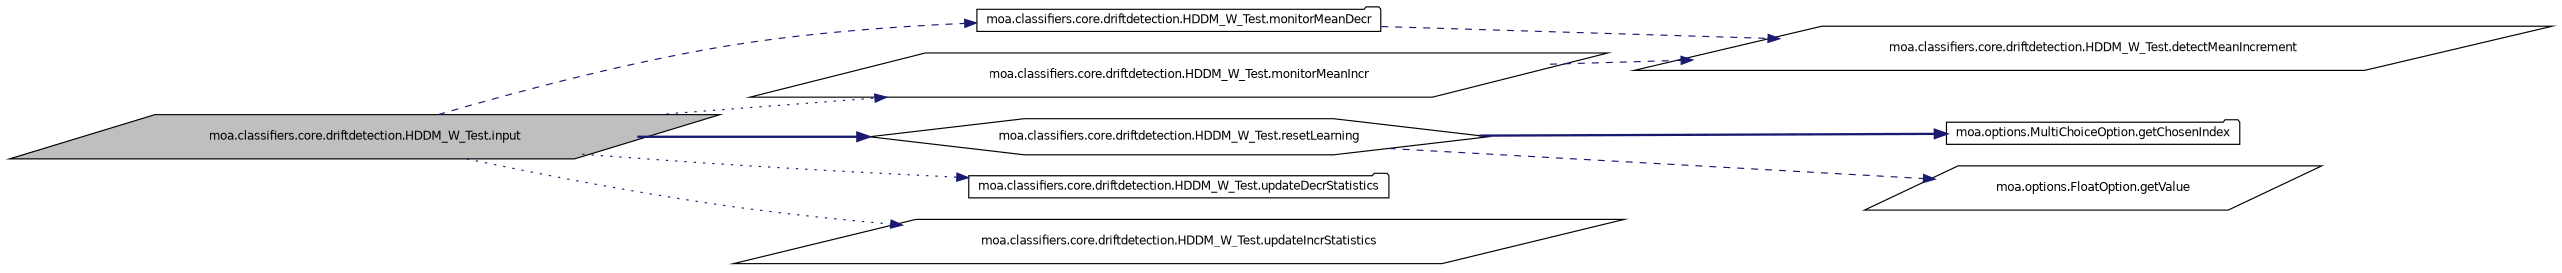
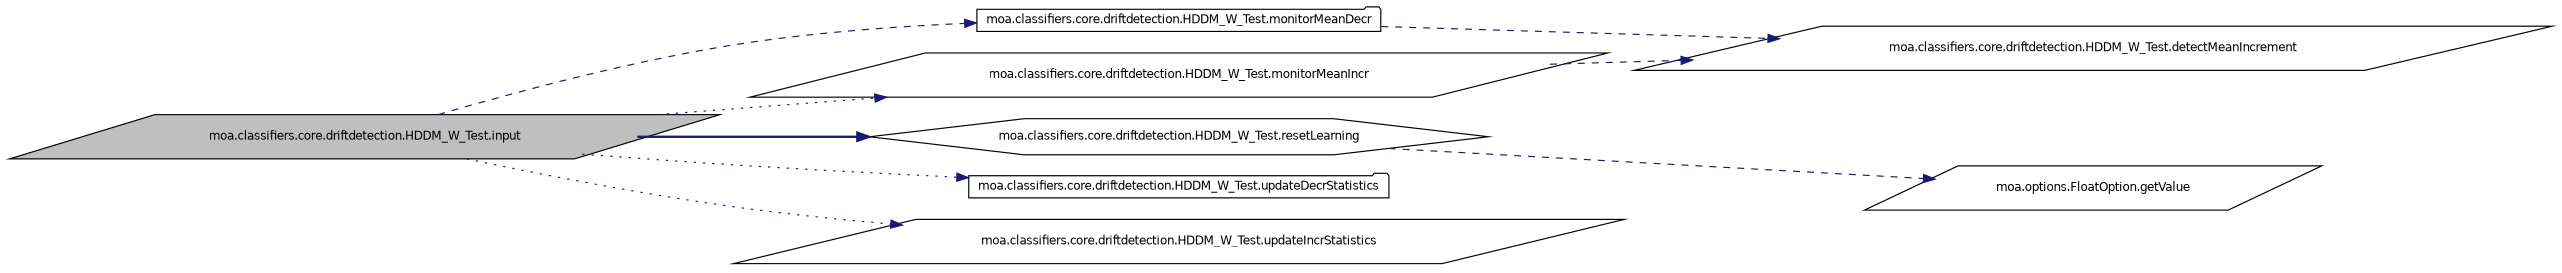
(2093, 133) -> none
